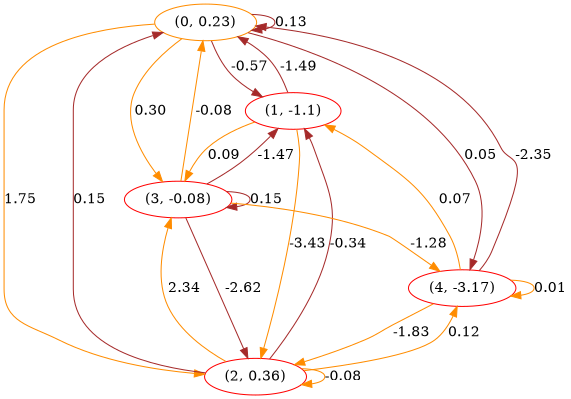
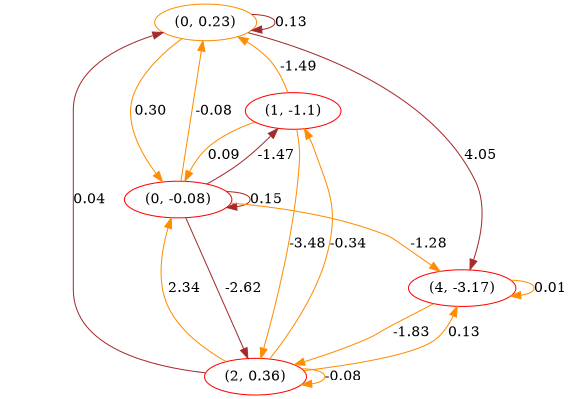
(272, 63) -> (272, 63)
(228, 70) -> none
(458, 95) -> none
(481, 155) -> (481, 155)
(414, 186) -> none
(90, 200) -> (90, 200)
(178, 200) -> (178, 200)
(4, 215) -> none
(308, 244) -> (308, 244)
(327, 254) -> (327, 254)
(464, 332) -> (464, 332)
